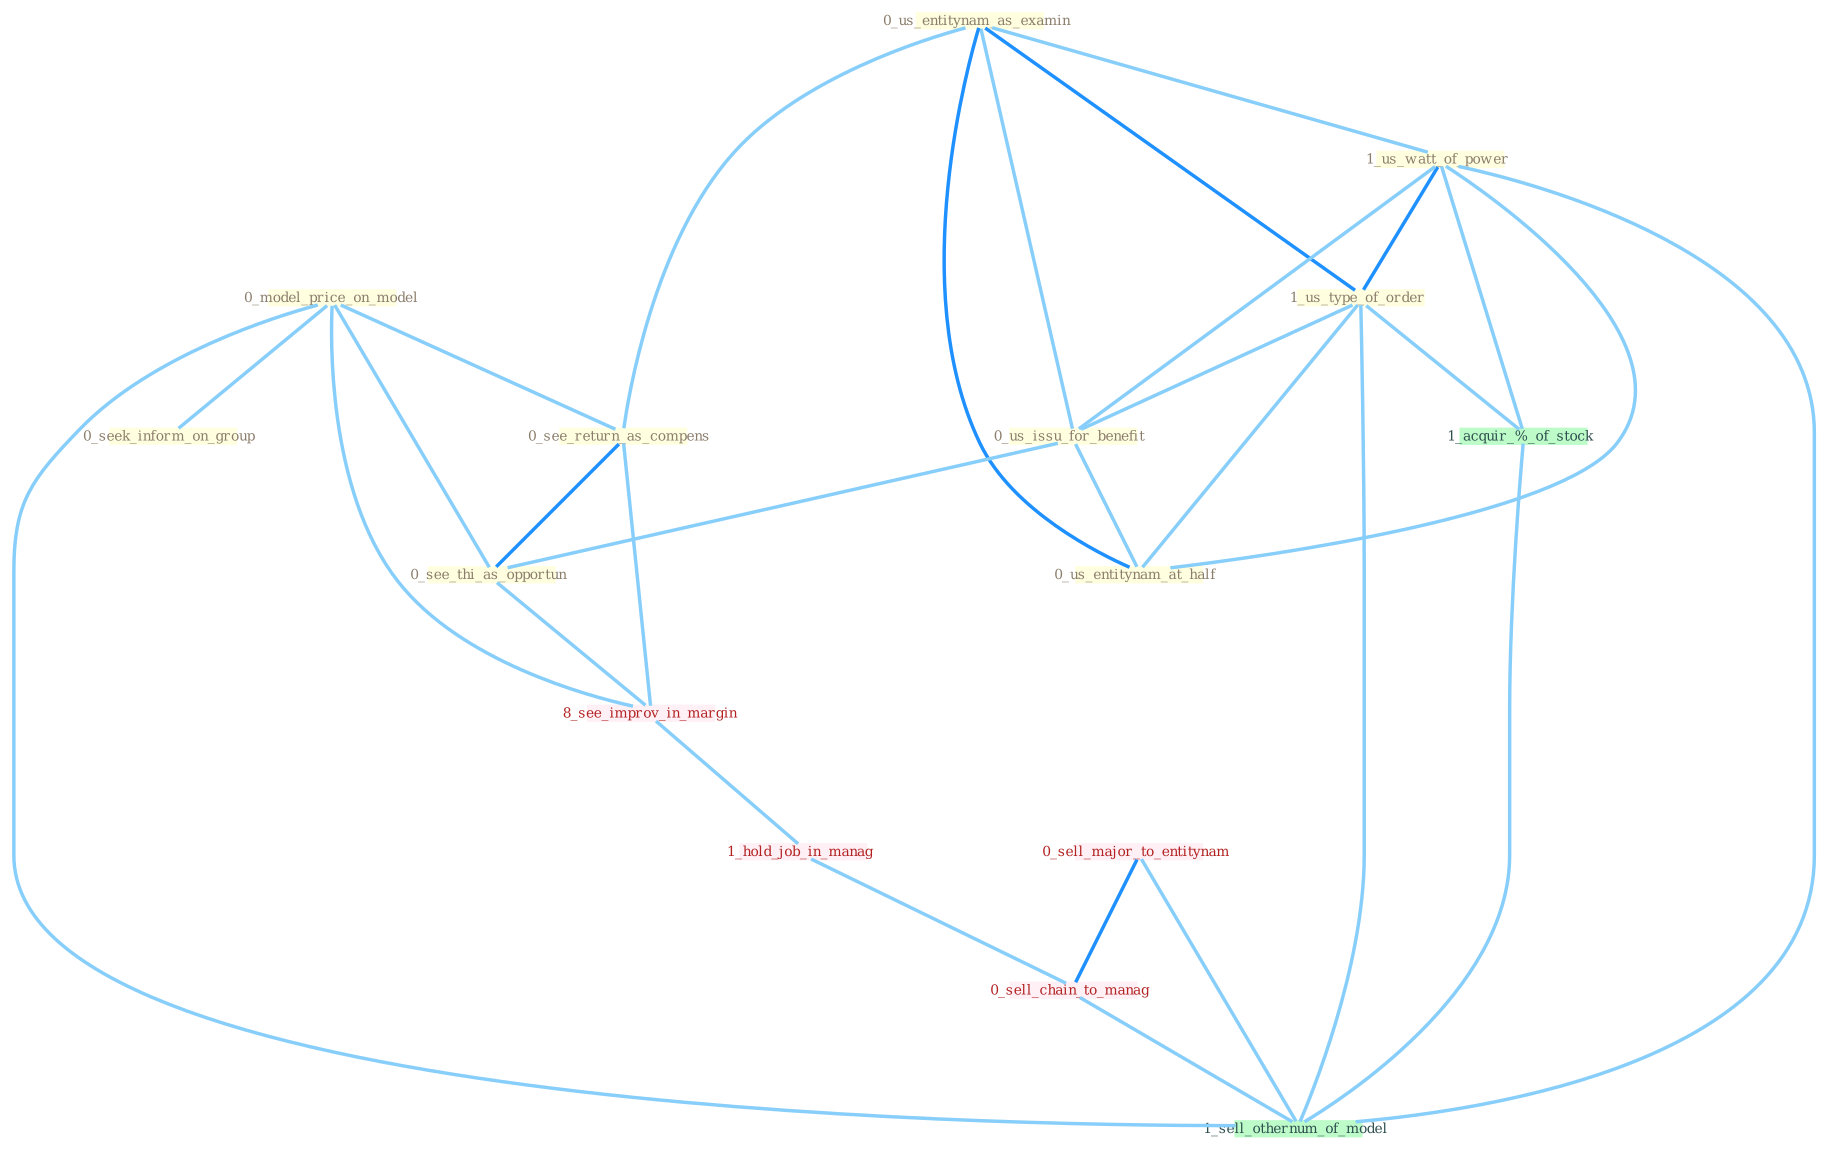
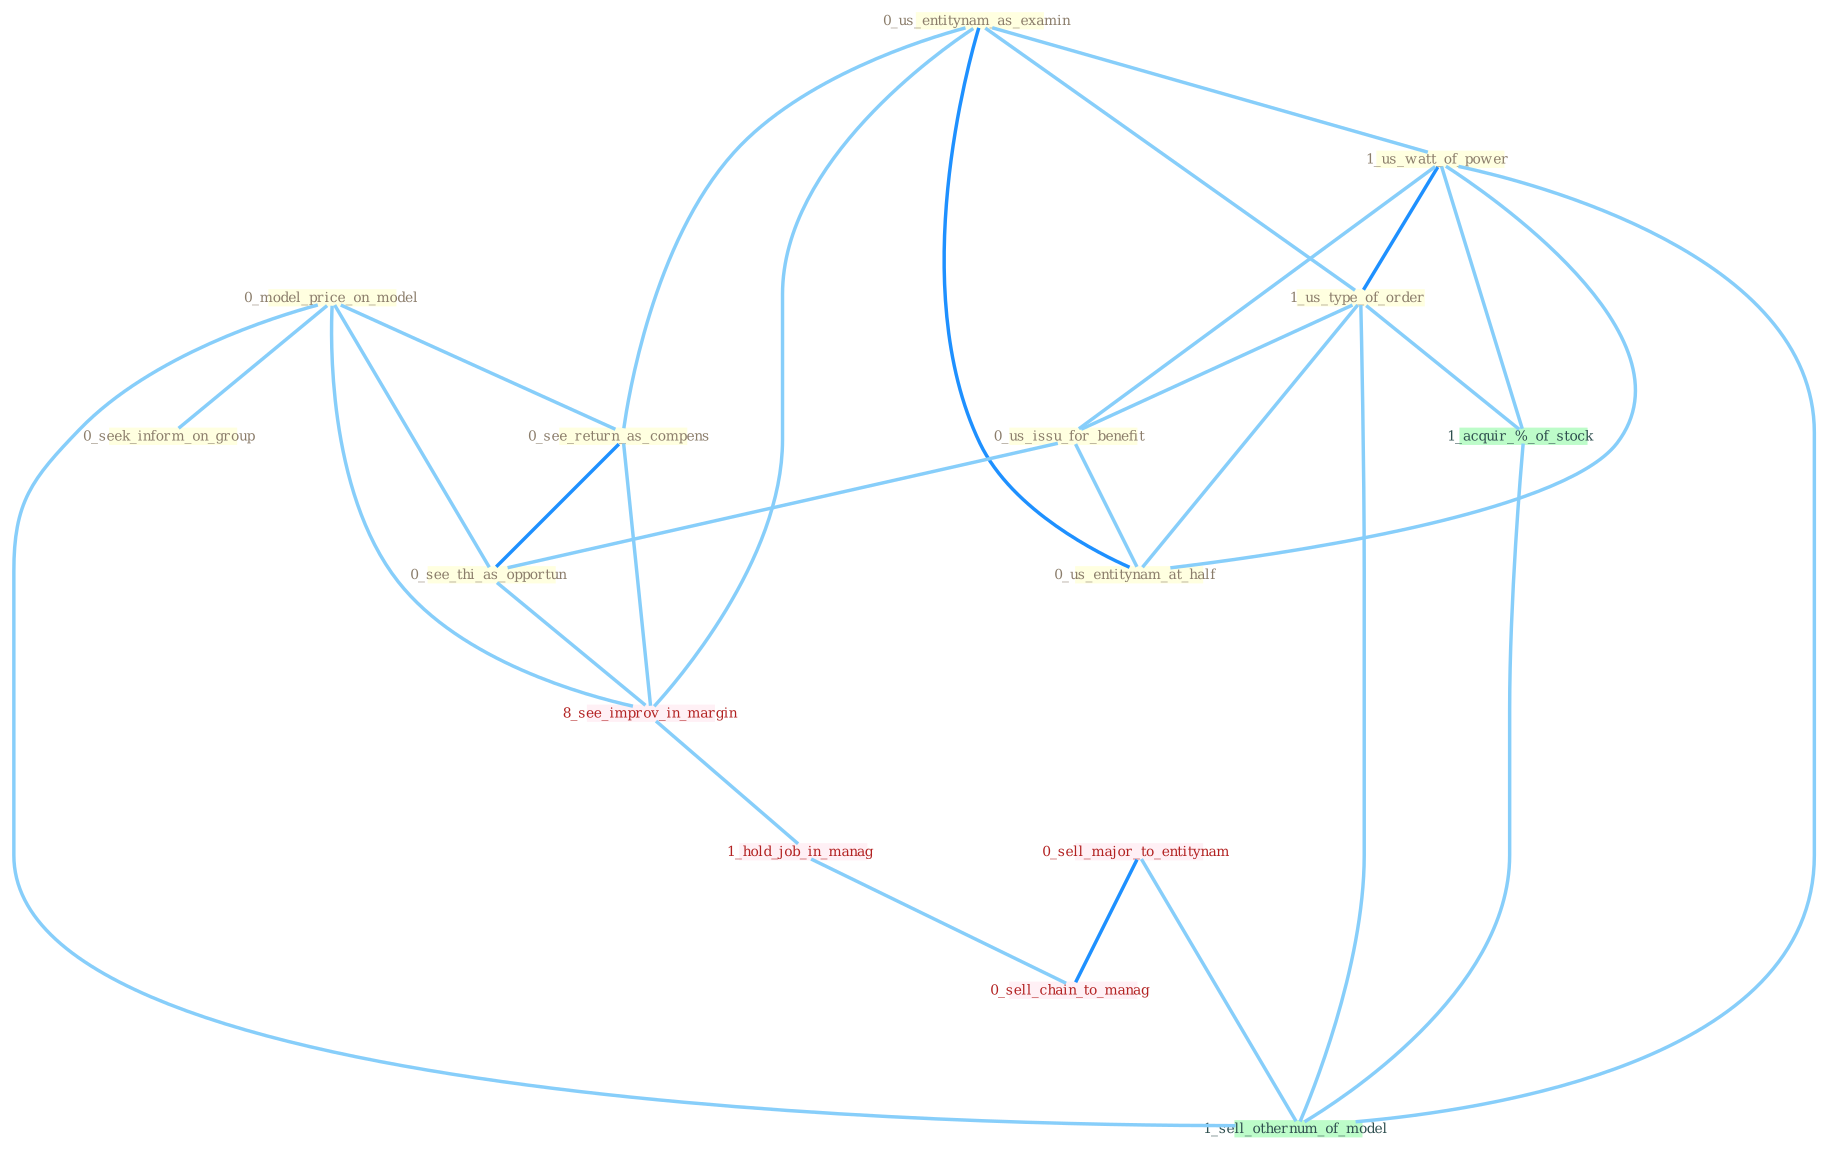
(1170, 159) -> (1170, 159)
(1027, 229) -> (783, 348)
(1186, 1060) -> none
